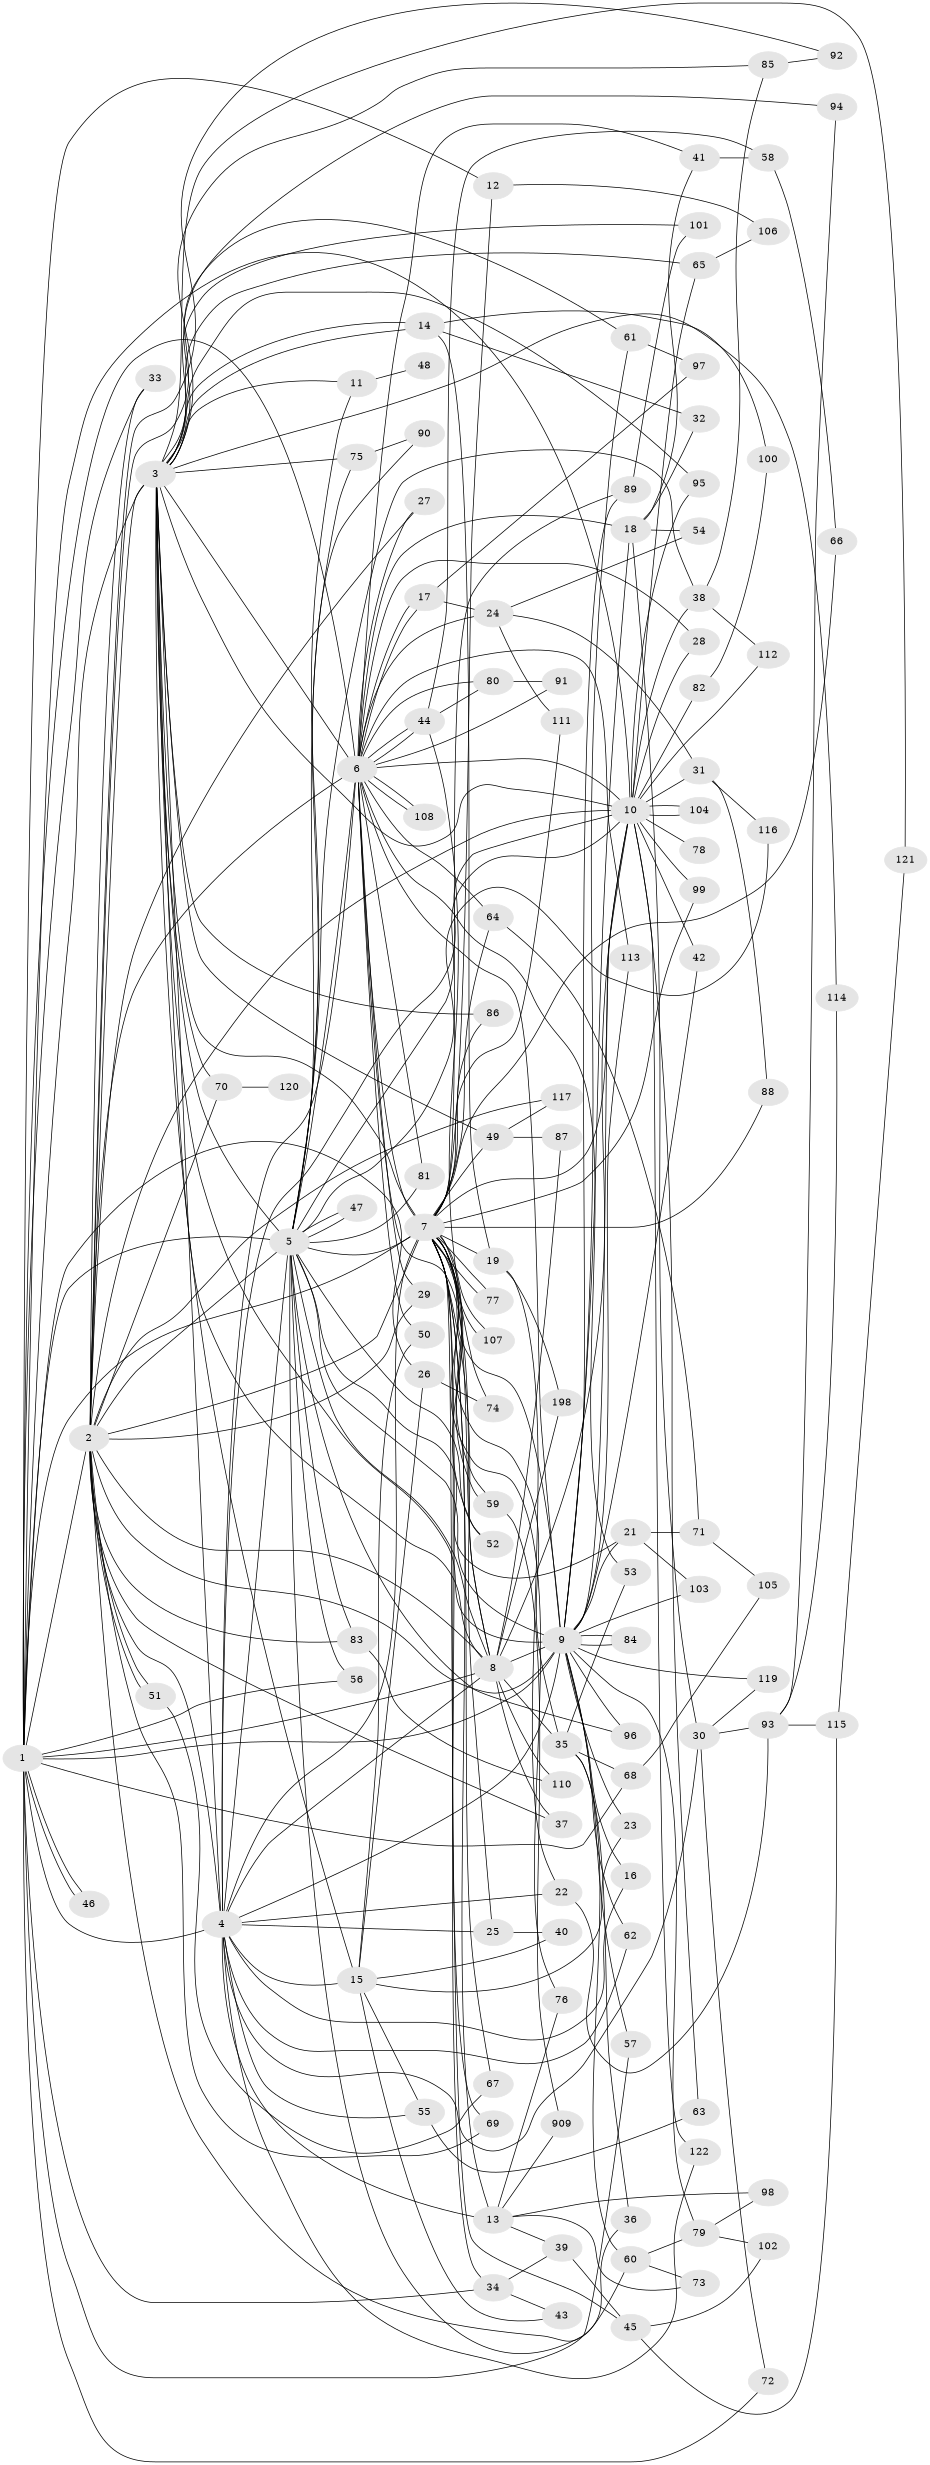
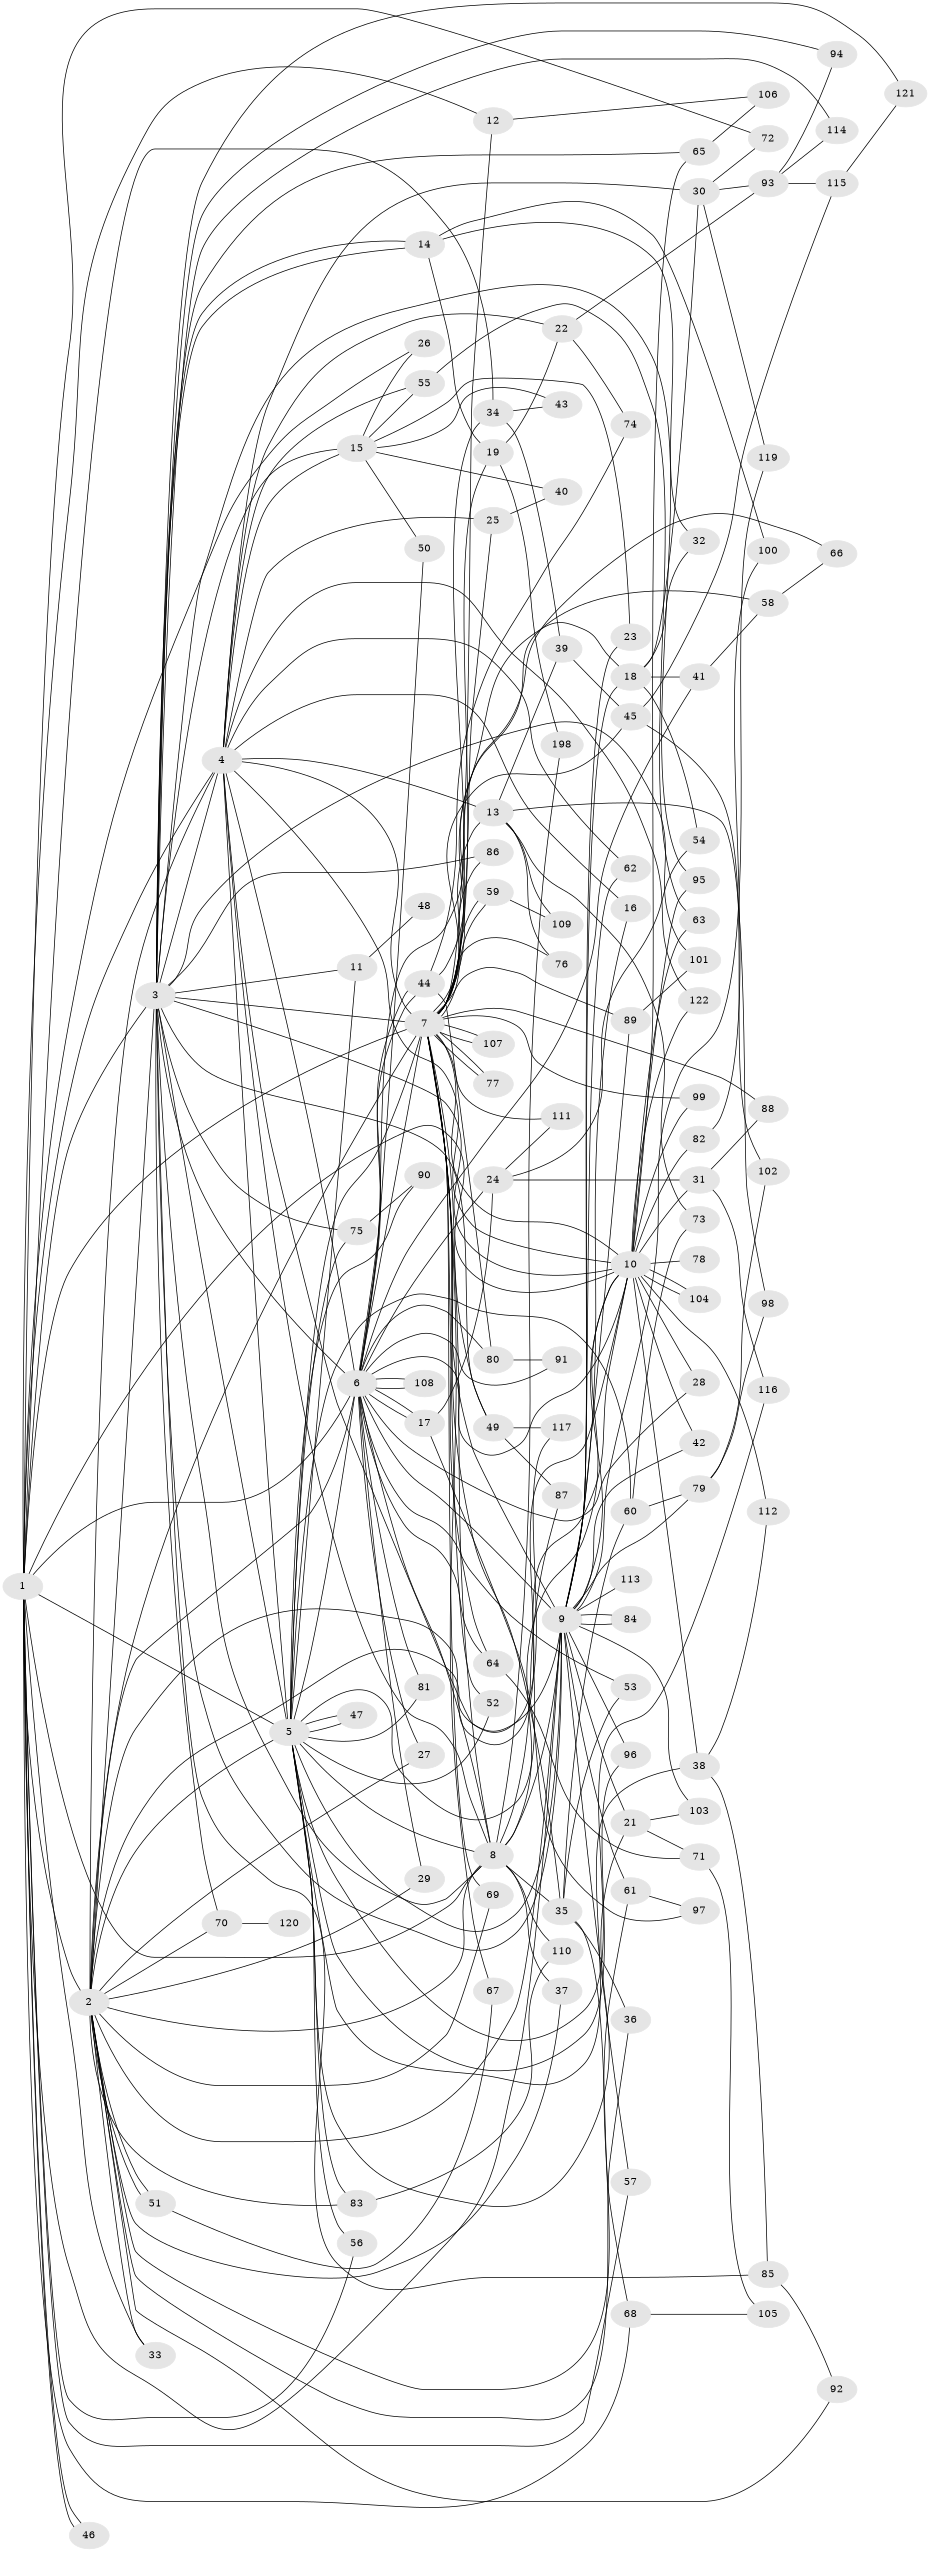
(578, 659) -> none
(459, 1392) -> (599, 375)
(562, 2124) -> (562, 925)
